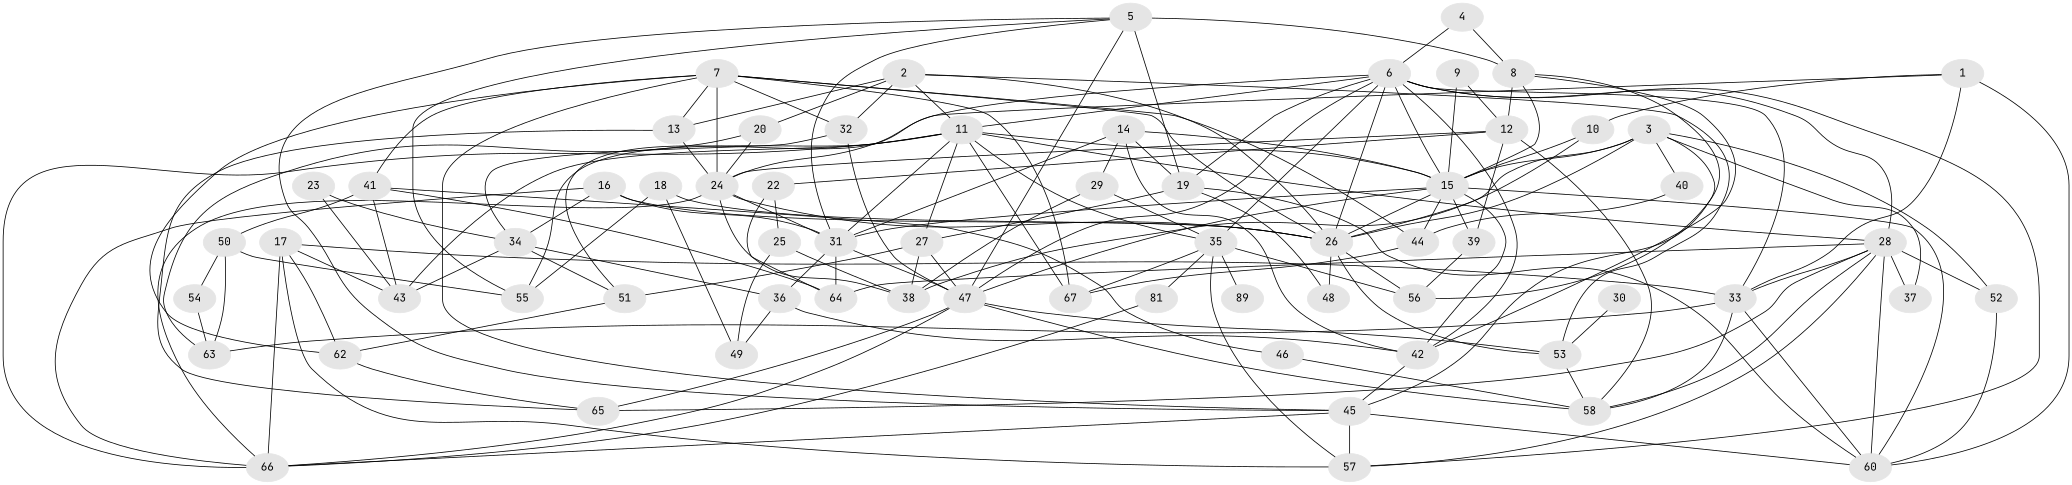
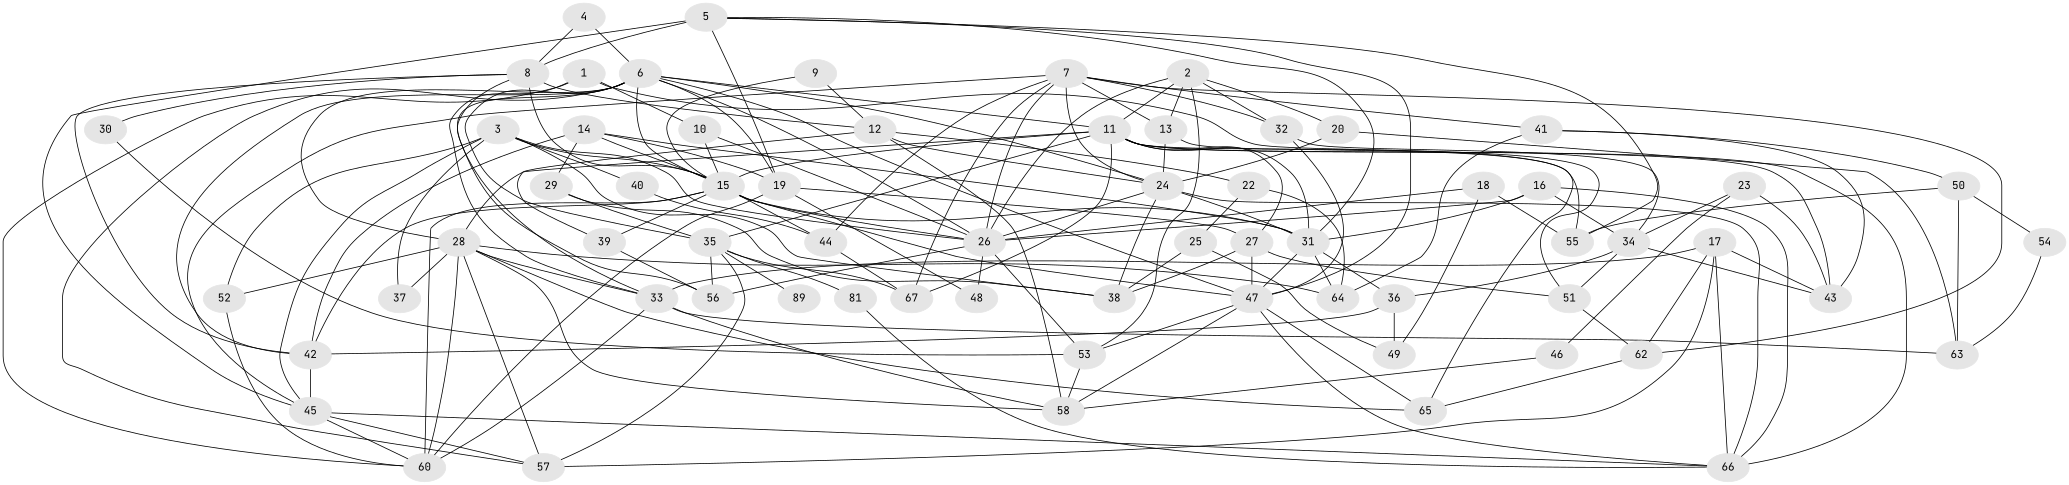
none -> (313, 86)
(1019, 245) -> (1647, 267)
